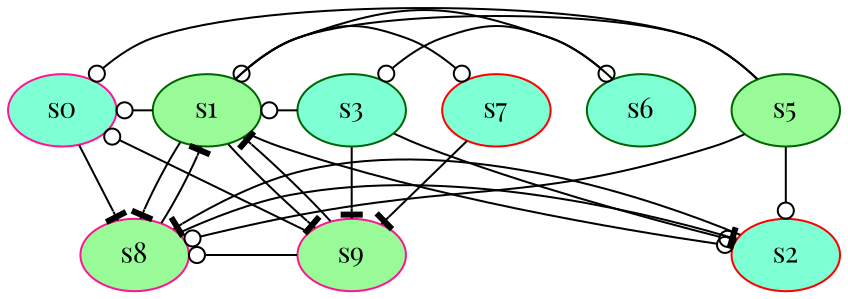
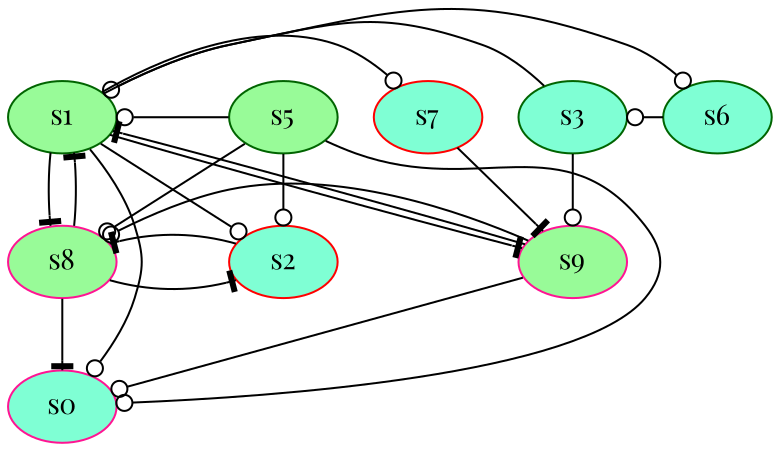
(96, 178) -> (62, 329)
(352, 178) -> (573, 187)
(555, 191) -> none
